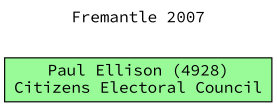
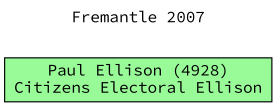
(138, 80) -> (138, 80)
